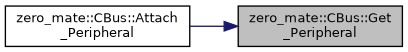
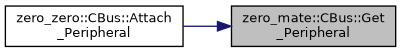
(98, 26) -> (94, 26)
